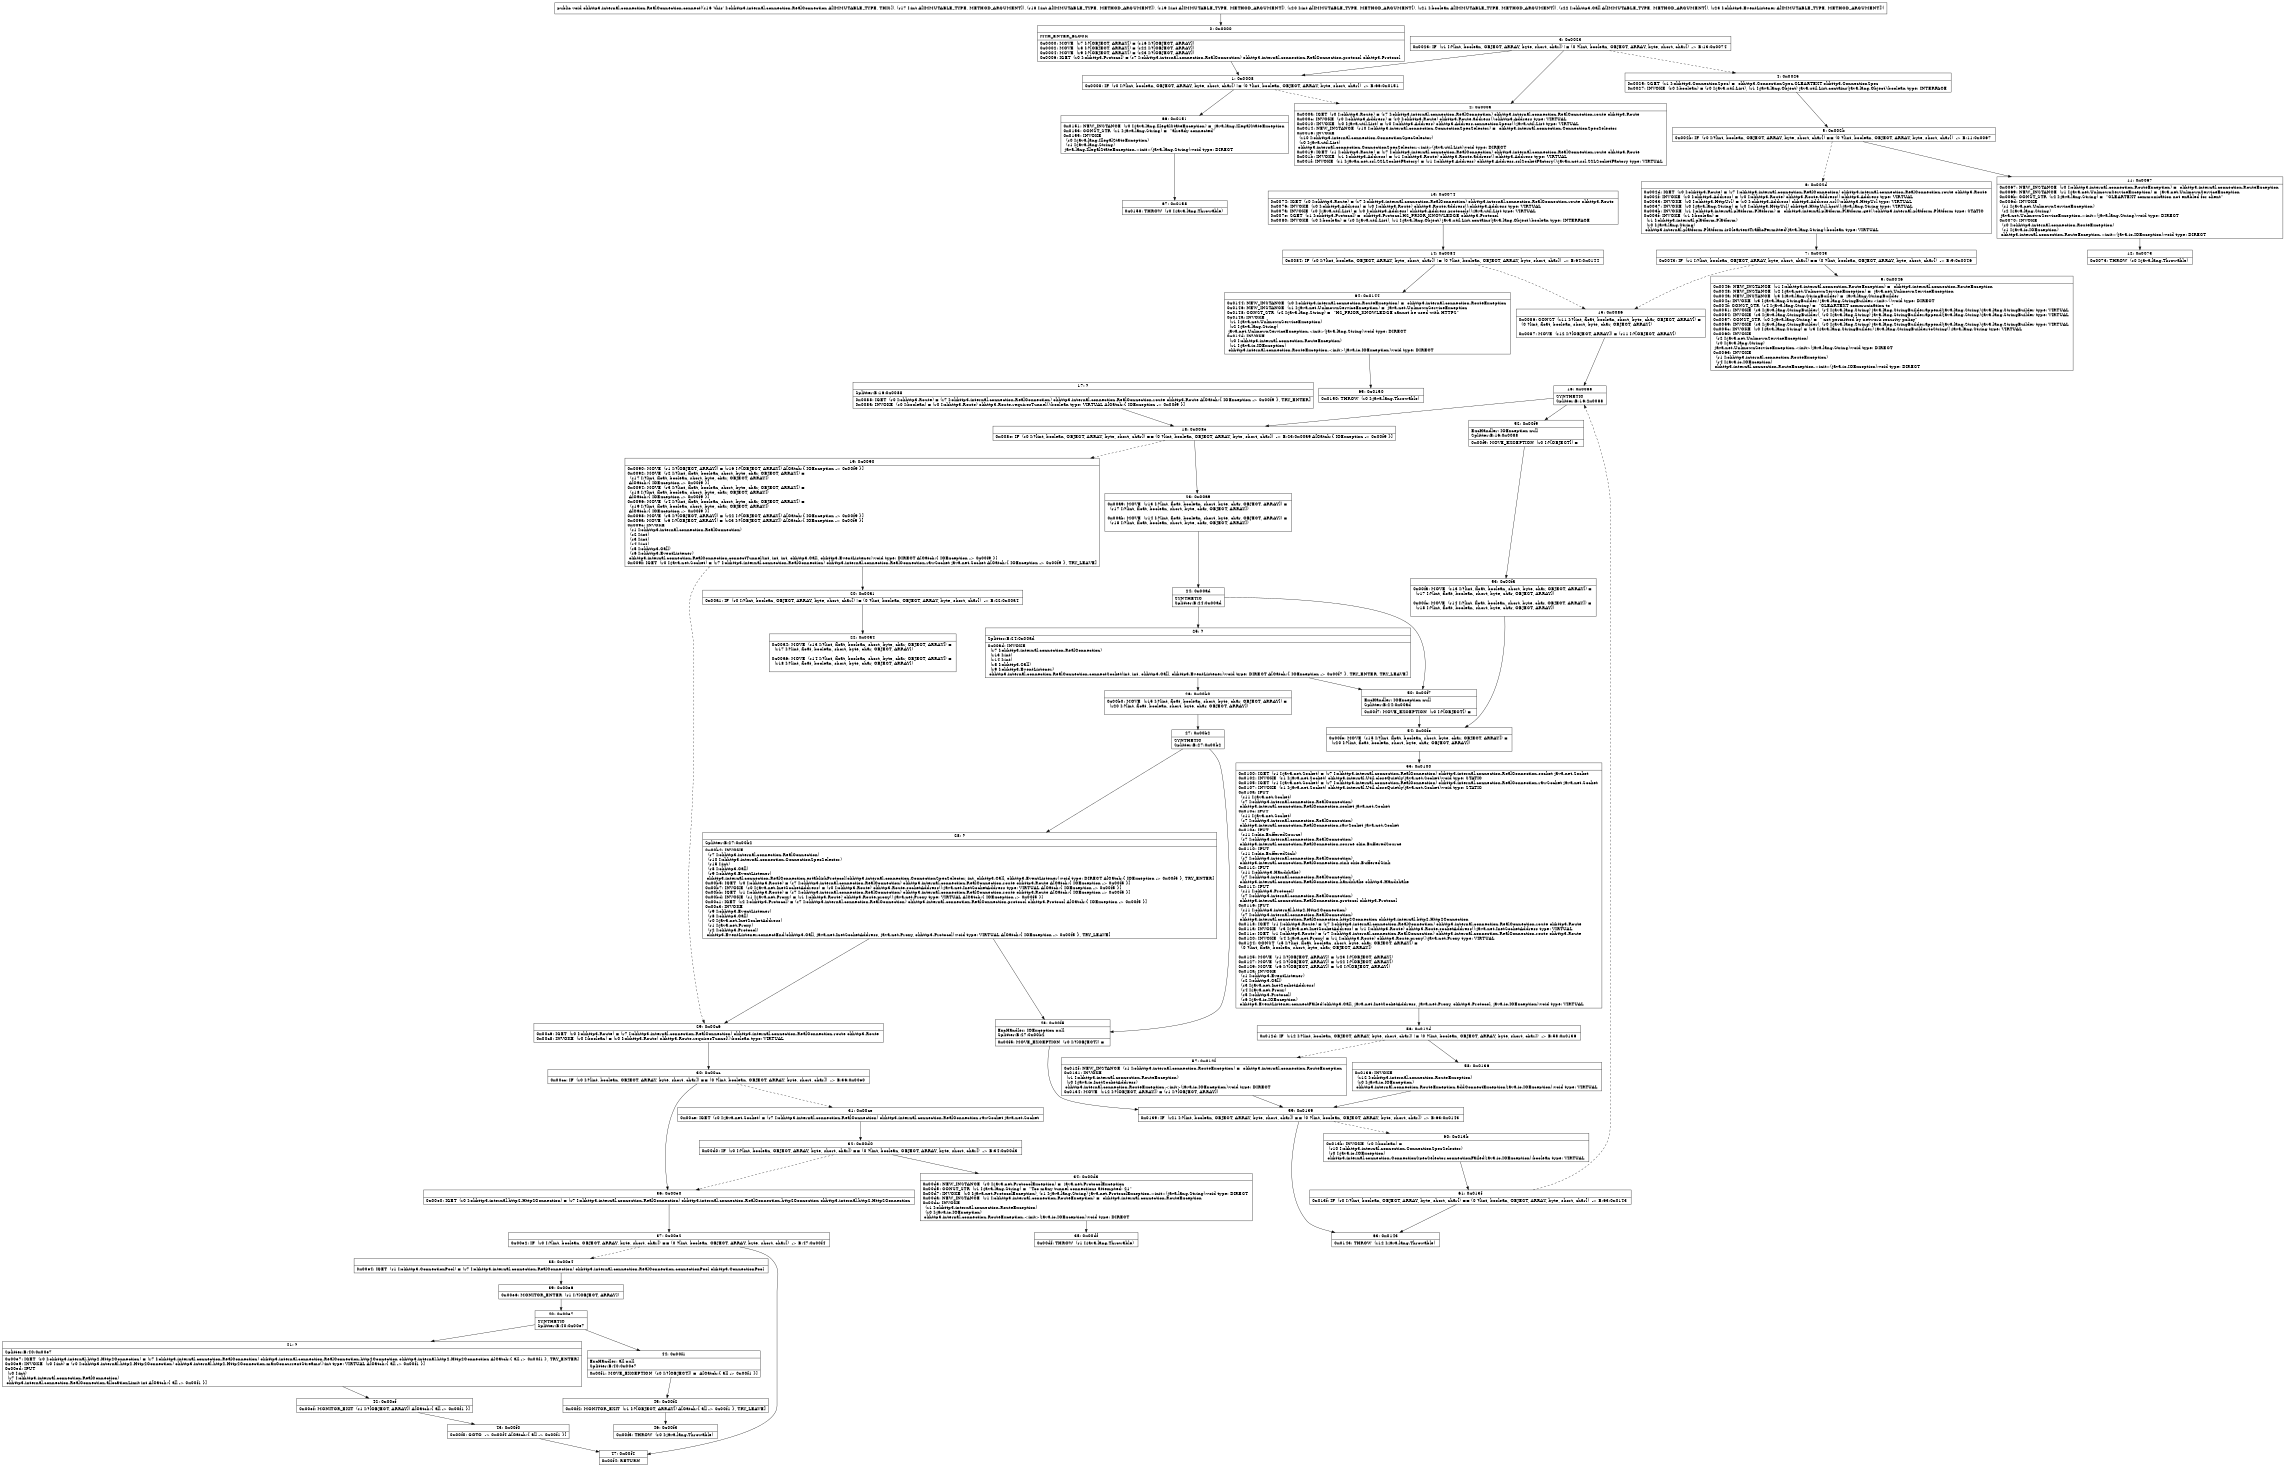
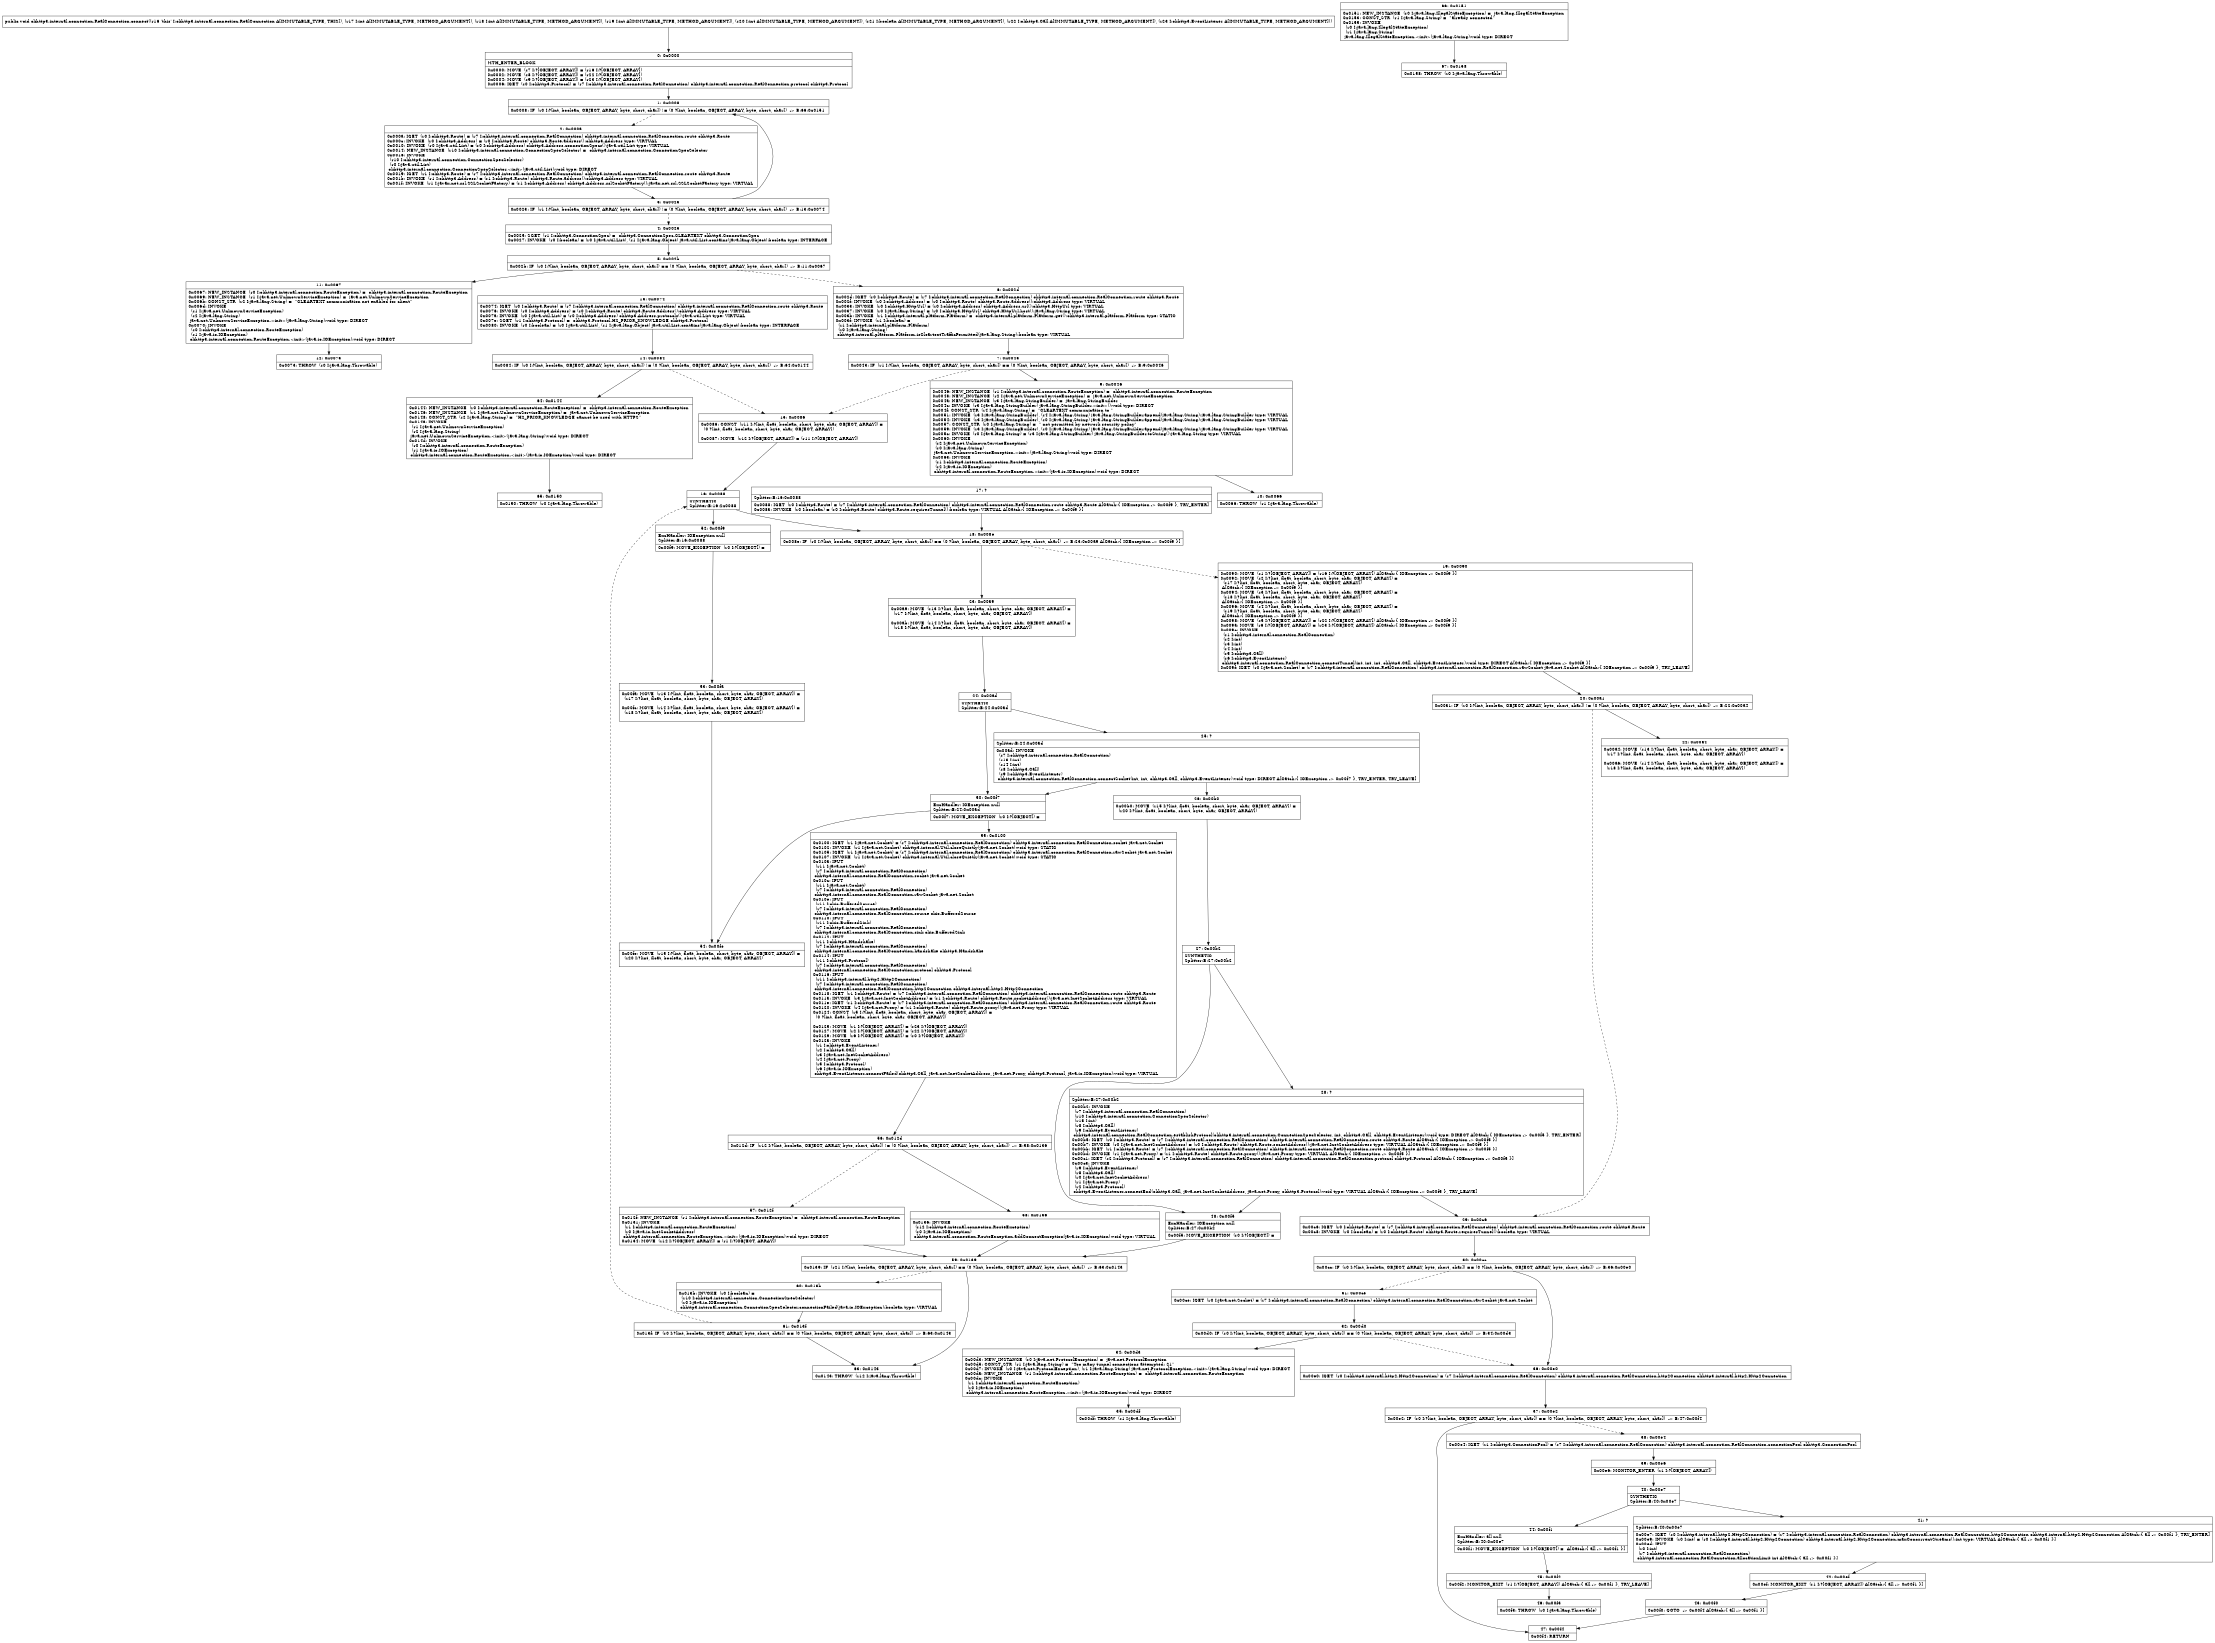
(1538, 76) -> (642, 192)
(1218, 102) -> none
(1743, 362) -> (962, 467)
none -> (1270, 500)
(1419, 756) -> (989, 825)
(693, 791) -> (1594, 985)
